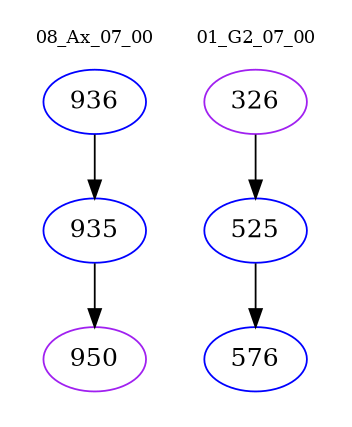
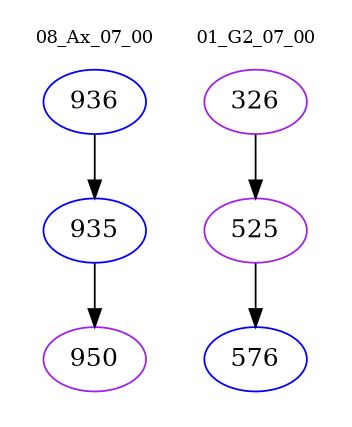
(256, 231) -> (256, 231)
